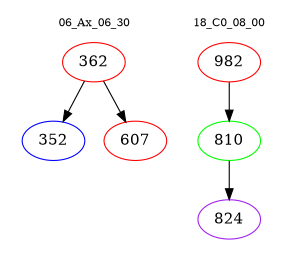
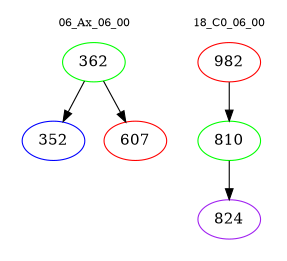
(94, 23) -> (94, 23)
(229, 23) -> (229, 23)
(94, 62) -> (94, 62)
